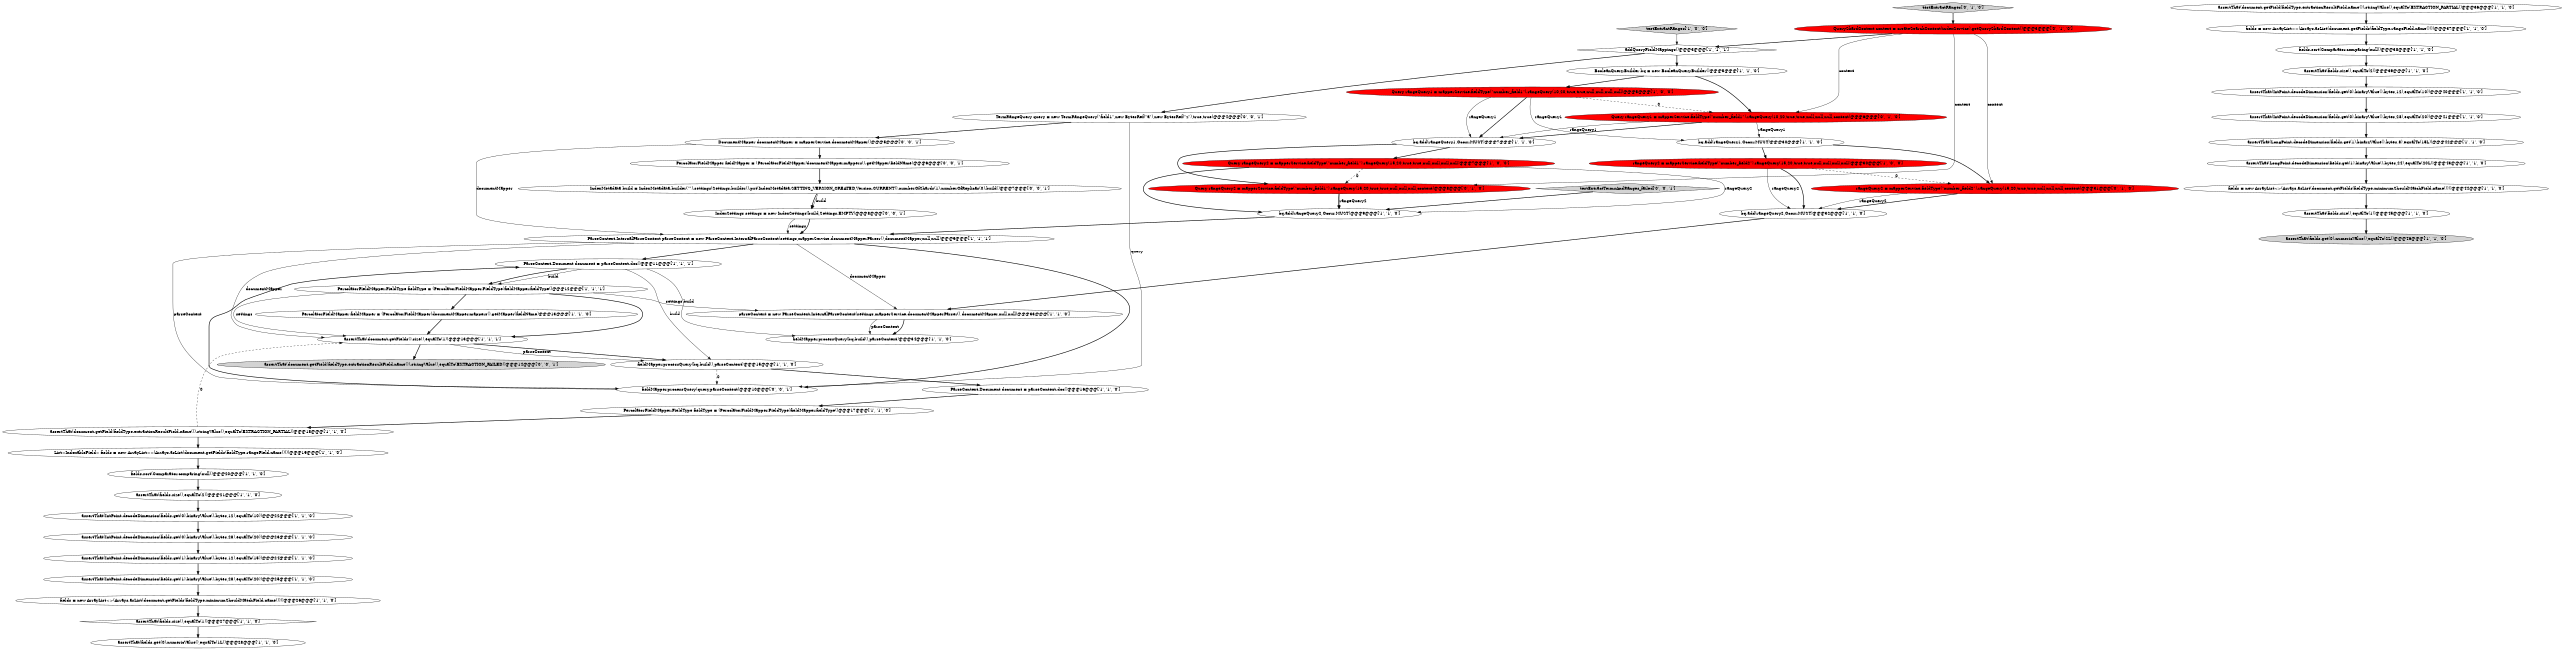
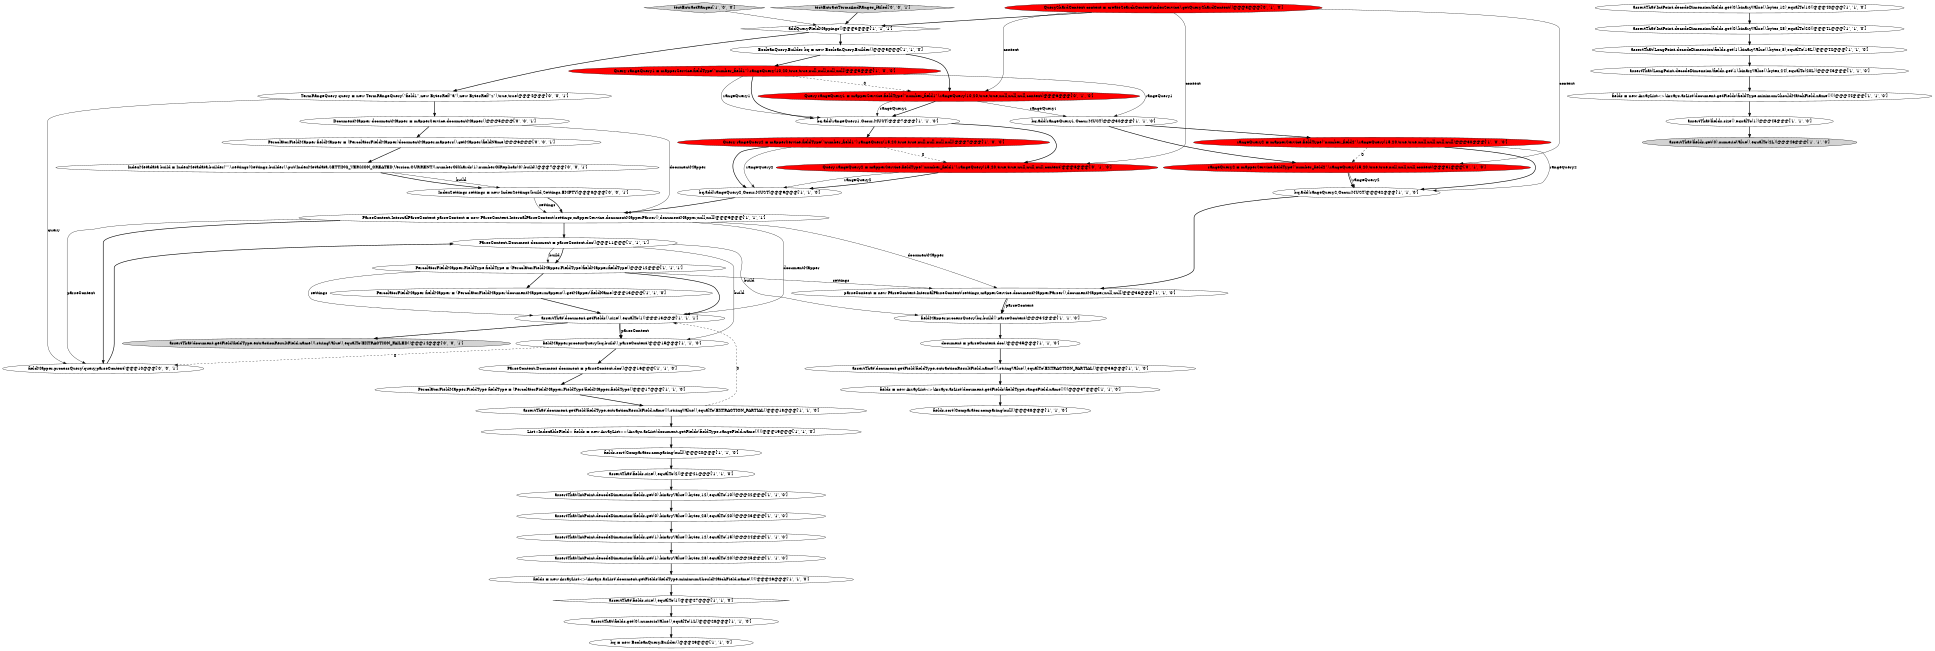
(1953, 8) -> none
(2366, 71) -> none
(1491, 201) -> (853, 17)
none -> (1000, 343)
none -> (671, 643)
